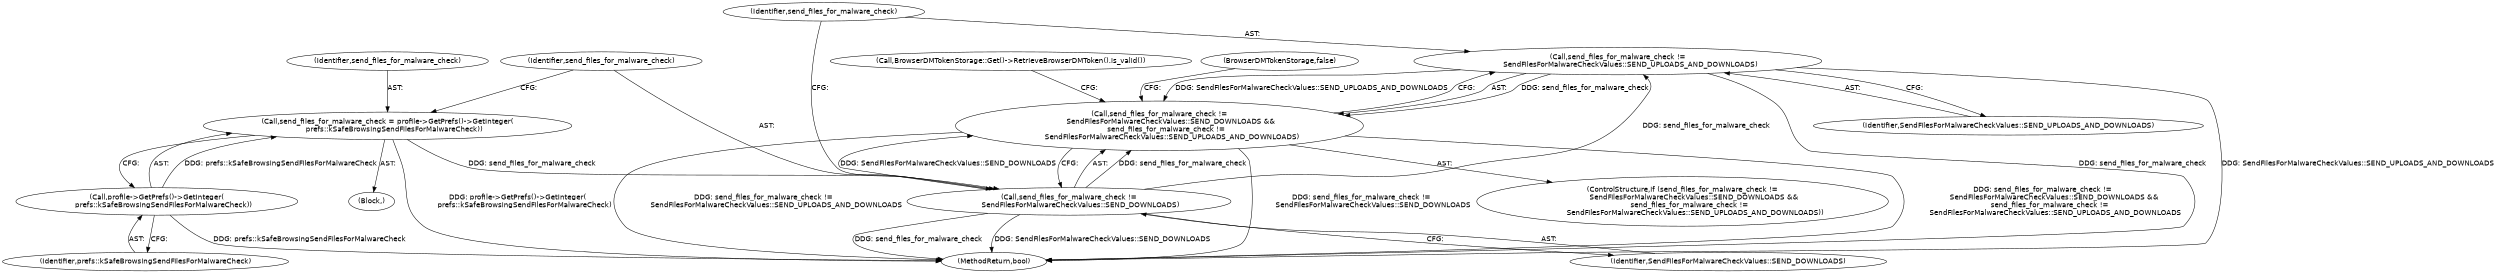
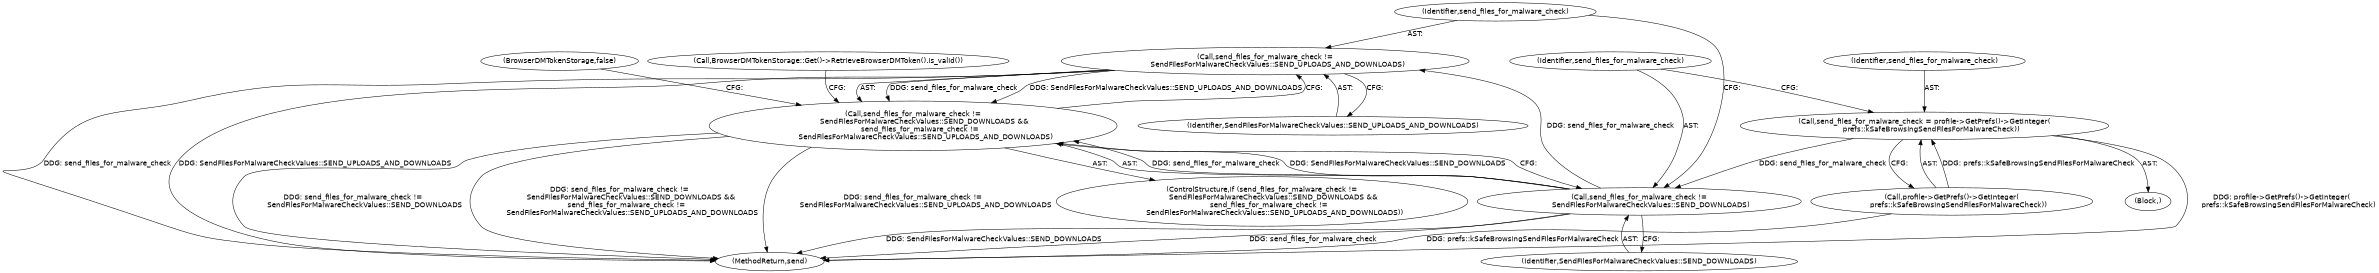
(146, 262) -> none
(994, 262) -> (770, 262)
